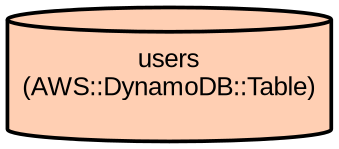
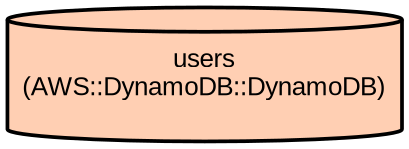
(169, 74) -> (205, 74)
